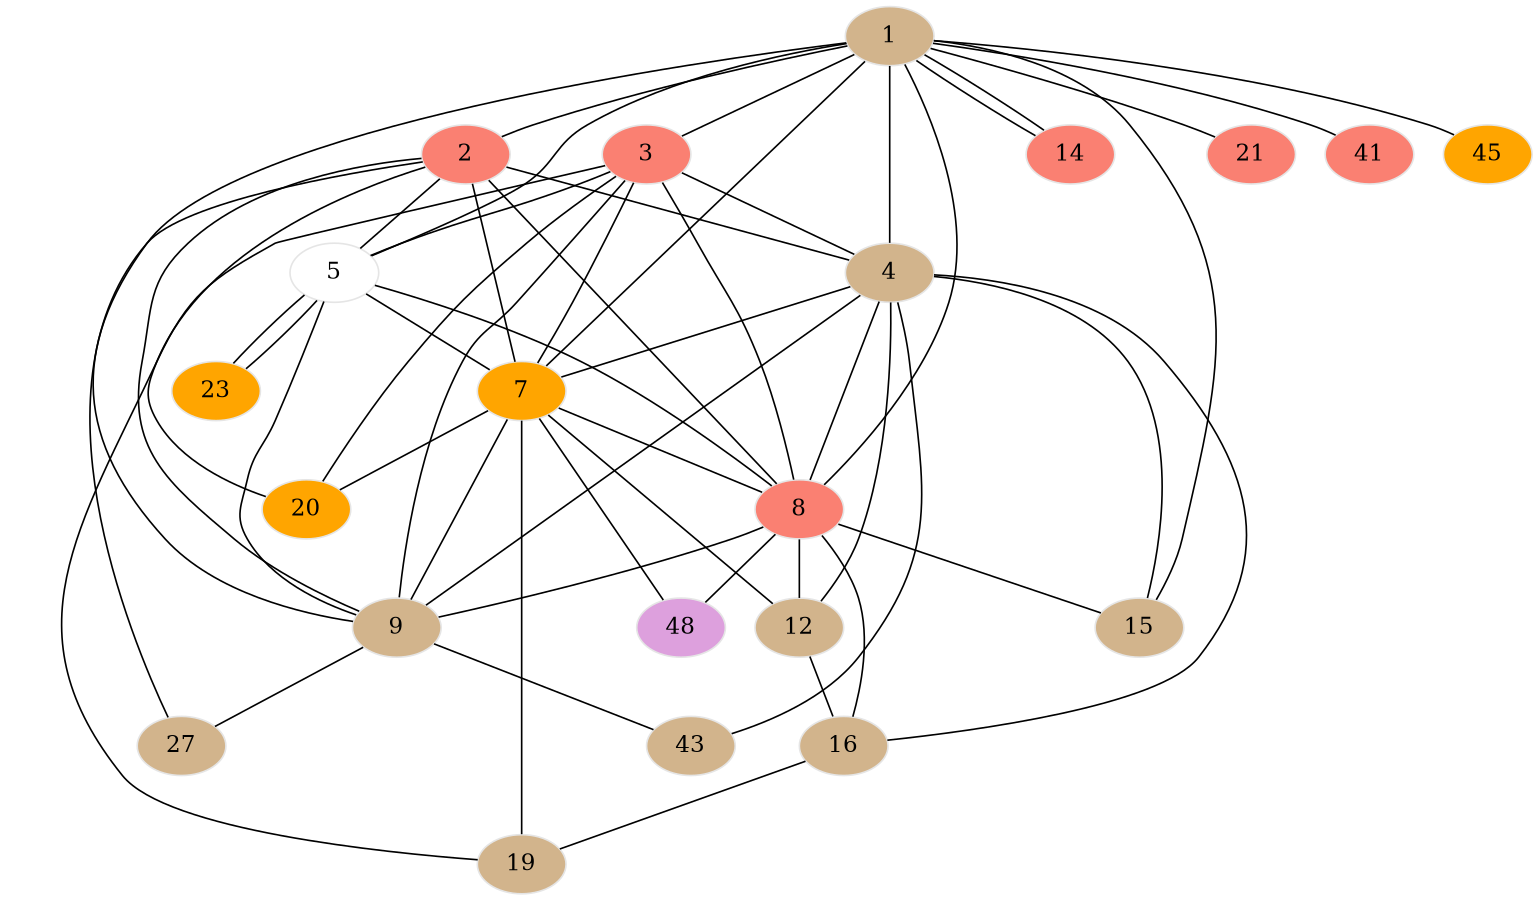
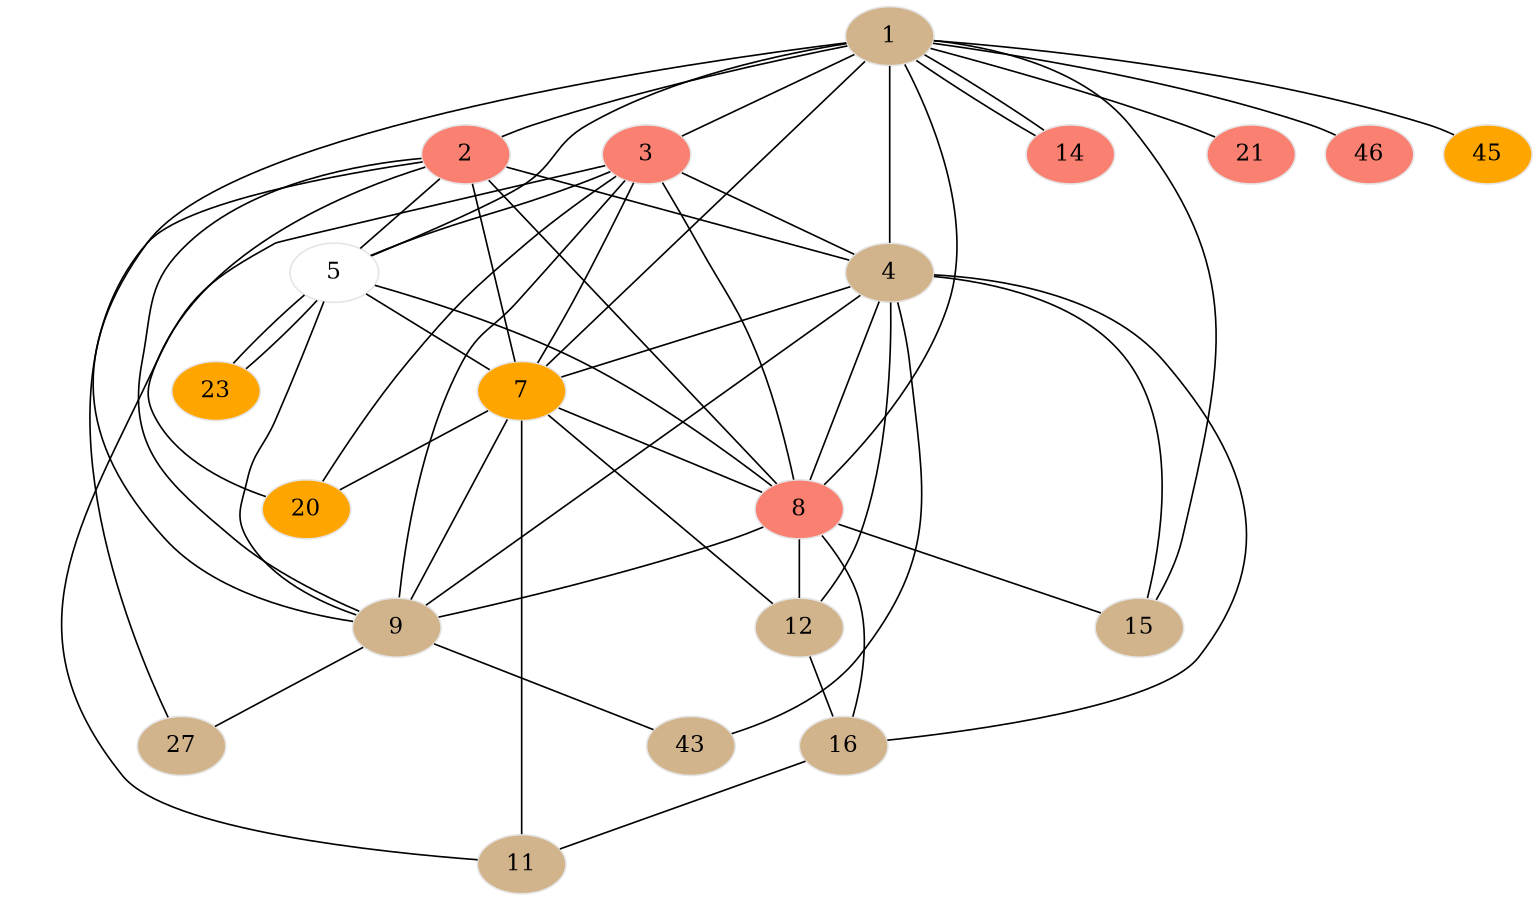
(1369, 154) -> (1369, 154)
(681, 628) -> none
(522, 864) -> (522, 864)
